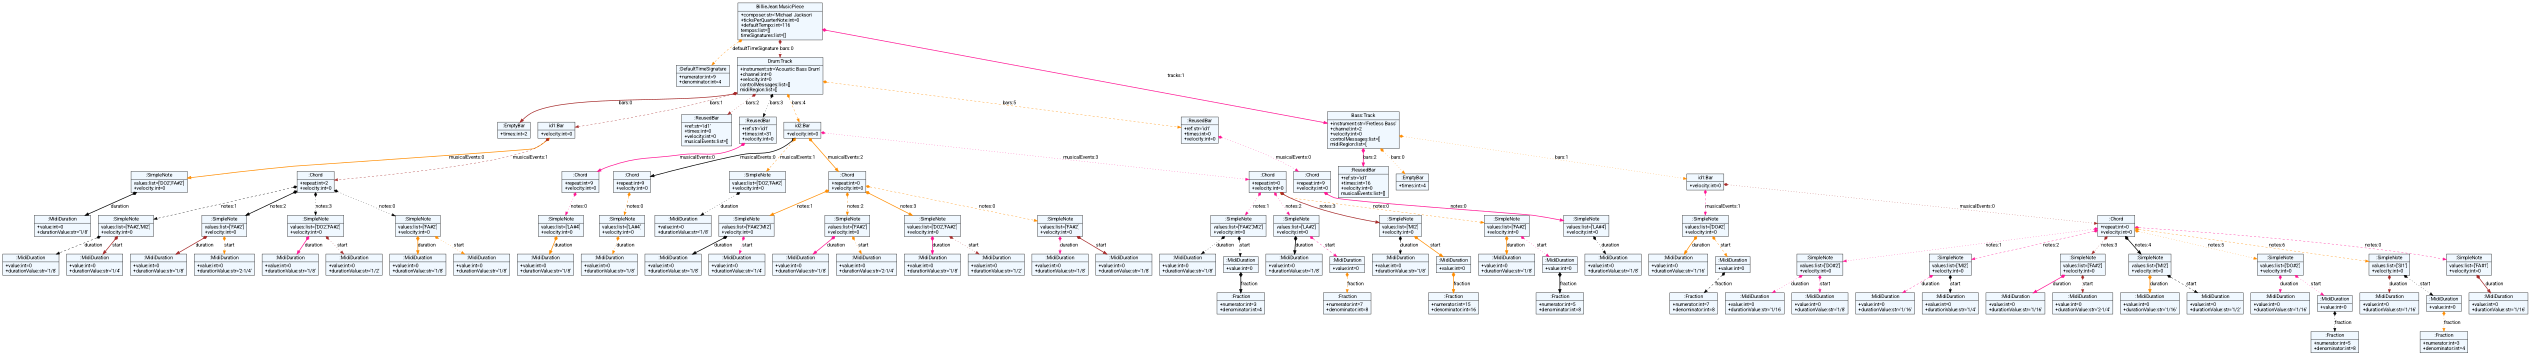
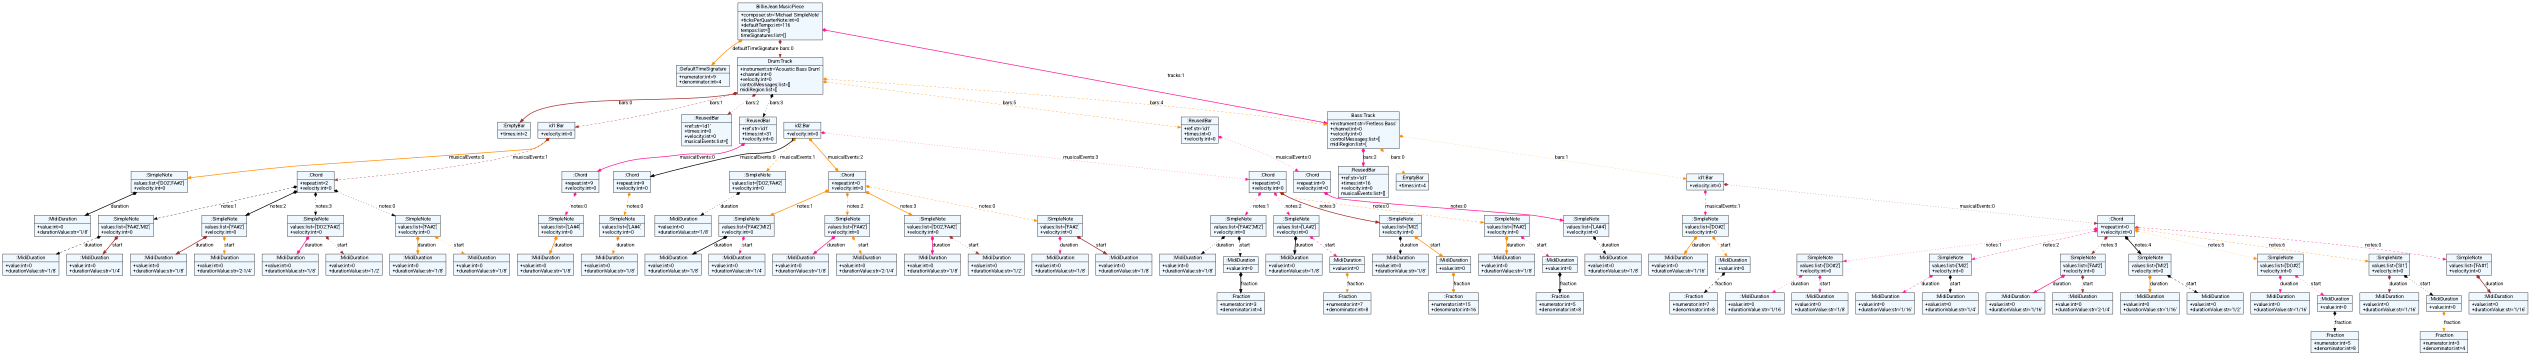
(777, 15) -> (780, 15)
(726, 52) -> (726, 52)
(794, 108) -> (1076, 98)
(1346, 129) -> (1346, 129)
